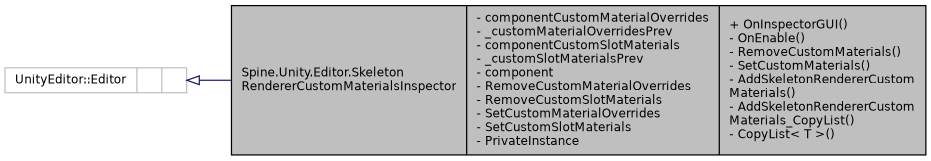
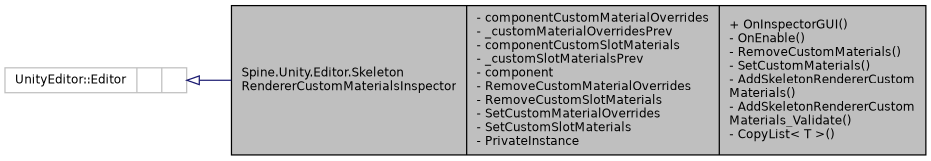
(792, 121) -> (791, 121)
